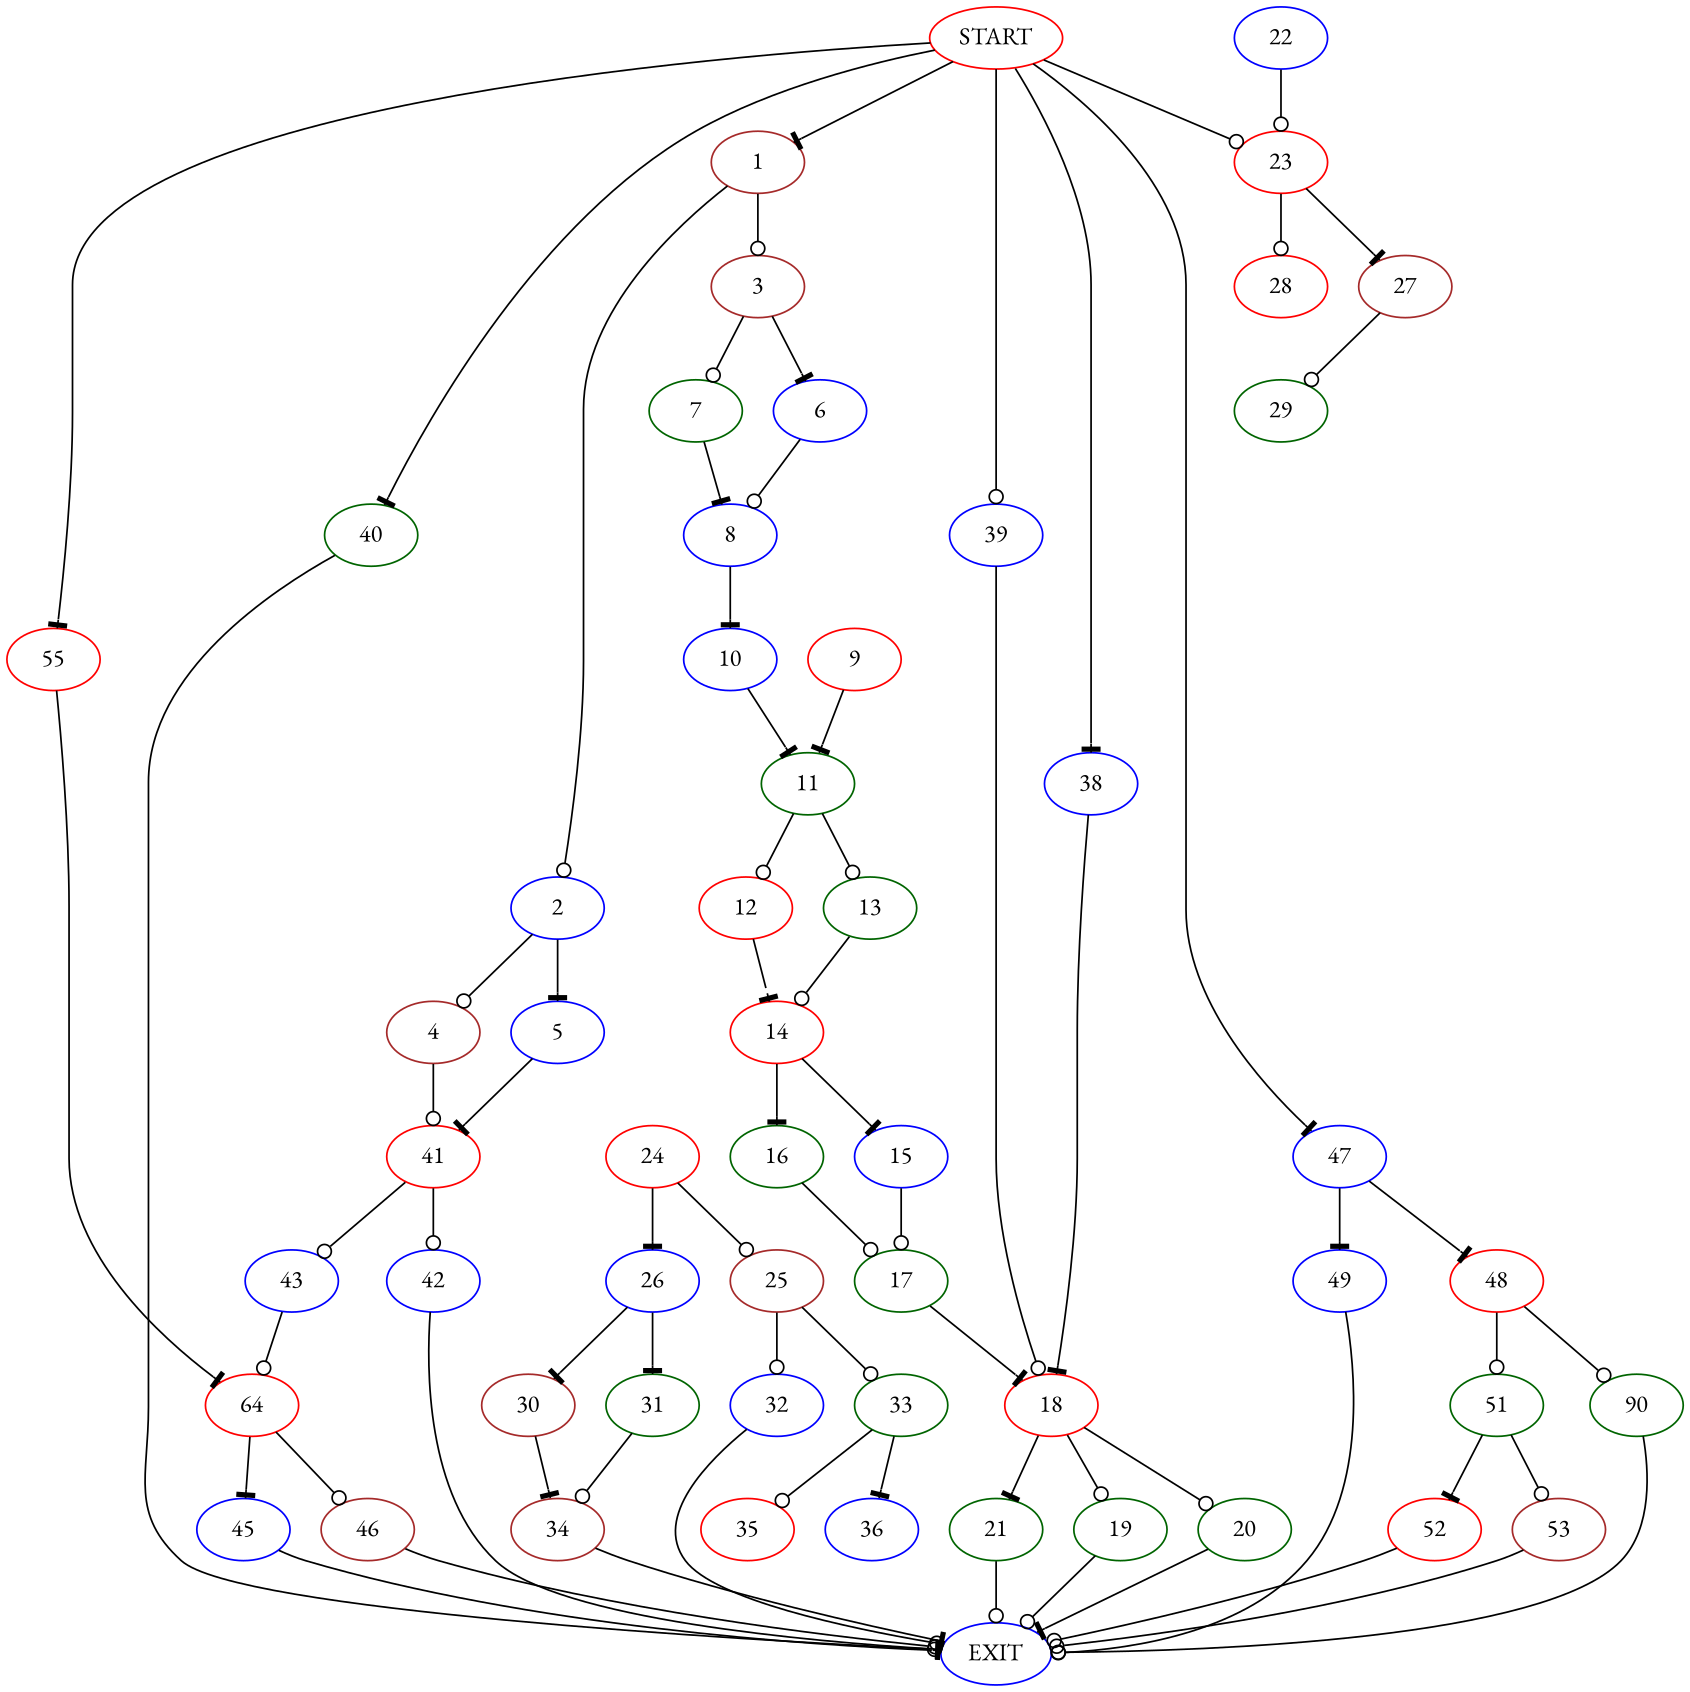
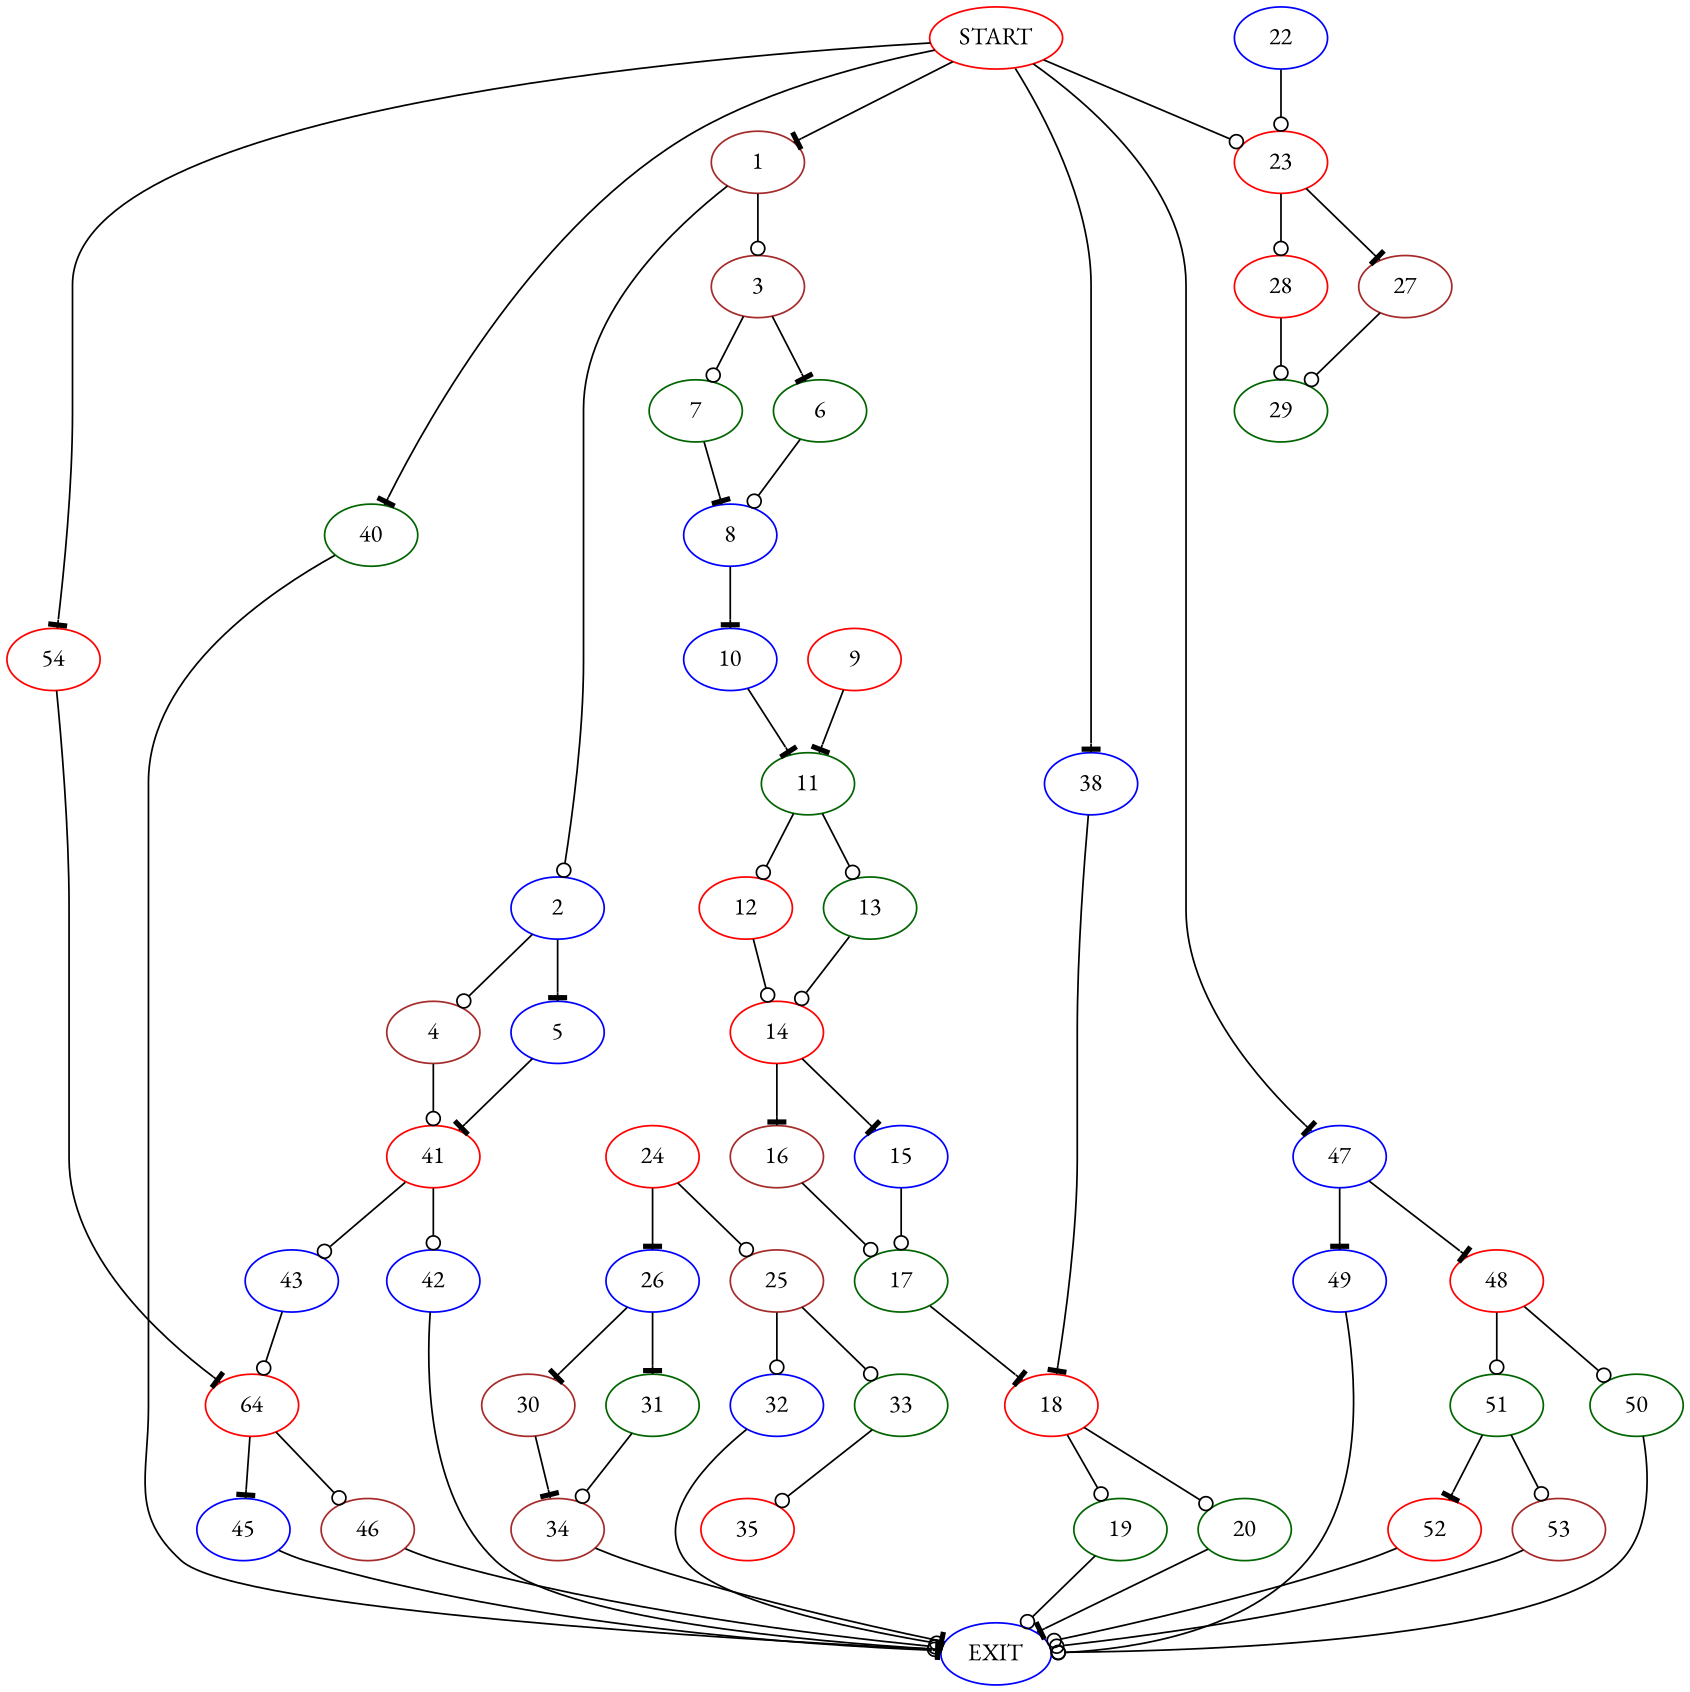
none -> (1281, 342)
(820, 411) -> (820, 411)
(996, 535) -> none
(54, 659) -> (54, 659)
(760, 964) -> (760, 964)
(777, 1157) -> (777, 1157)
(1637, 1405) -> (1637, 1405)
(872, 1530) -> none
(996, 1530) -> none
